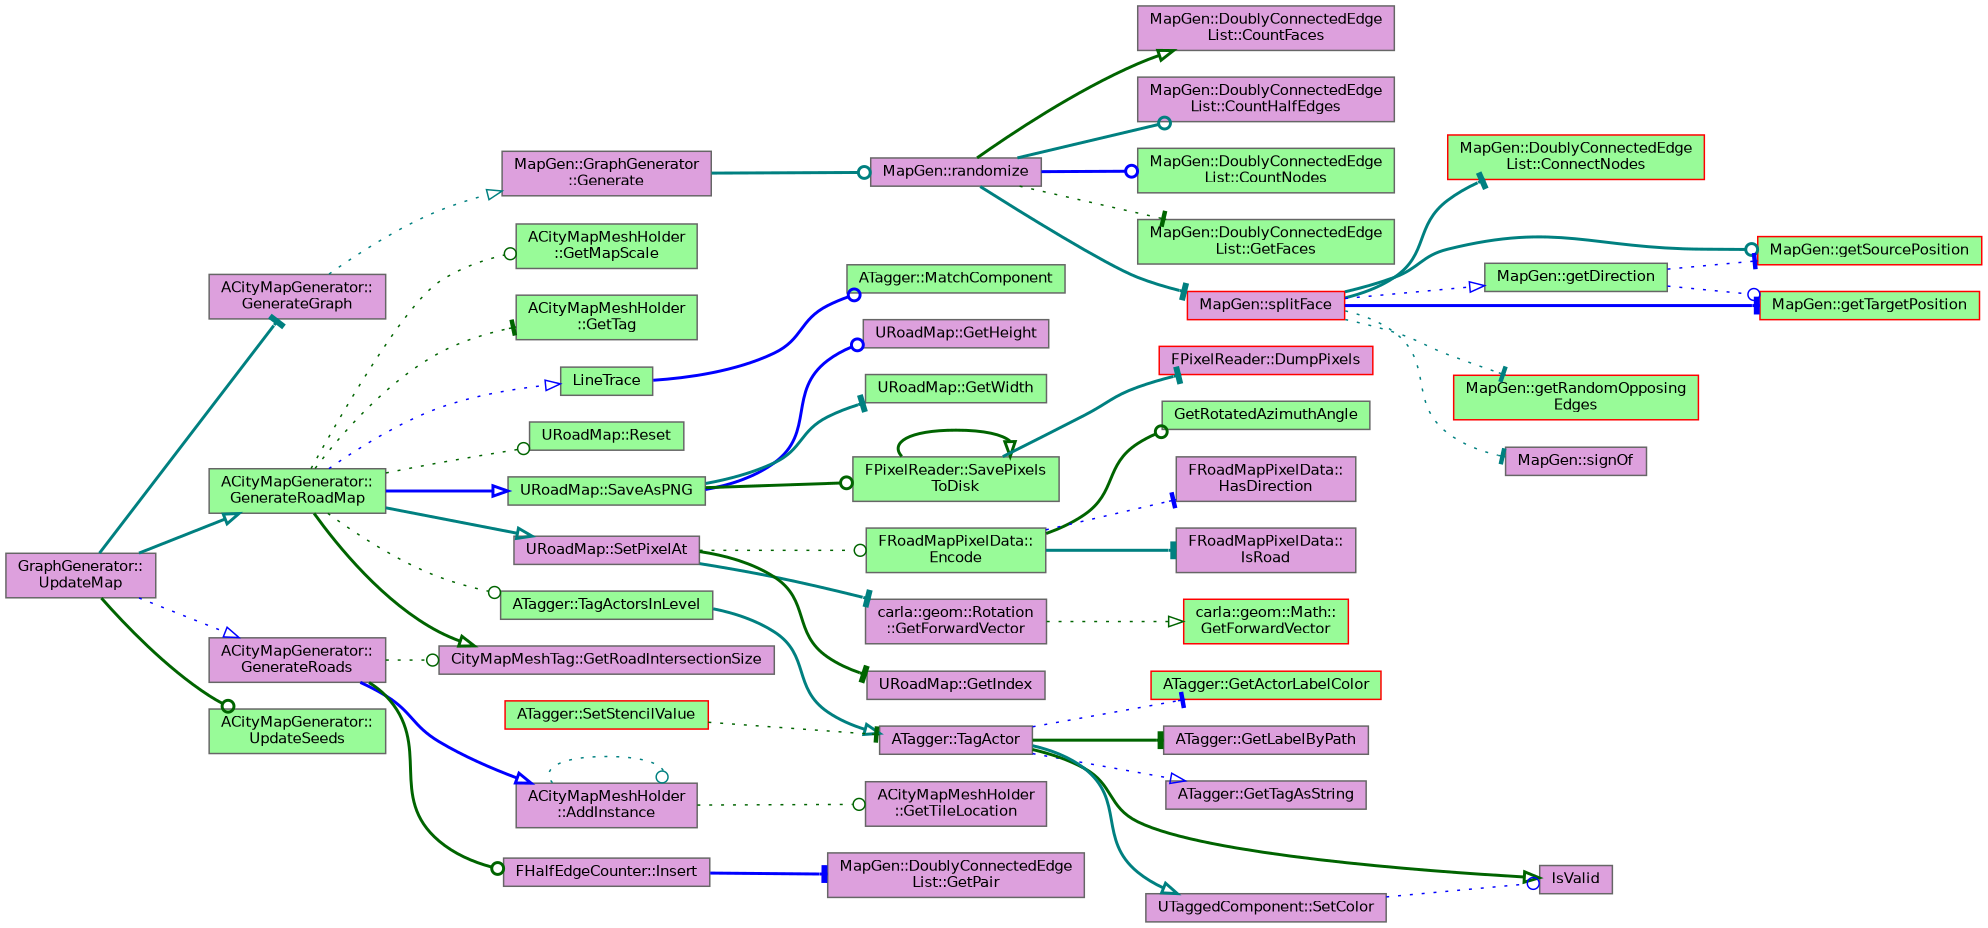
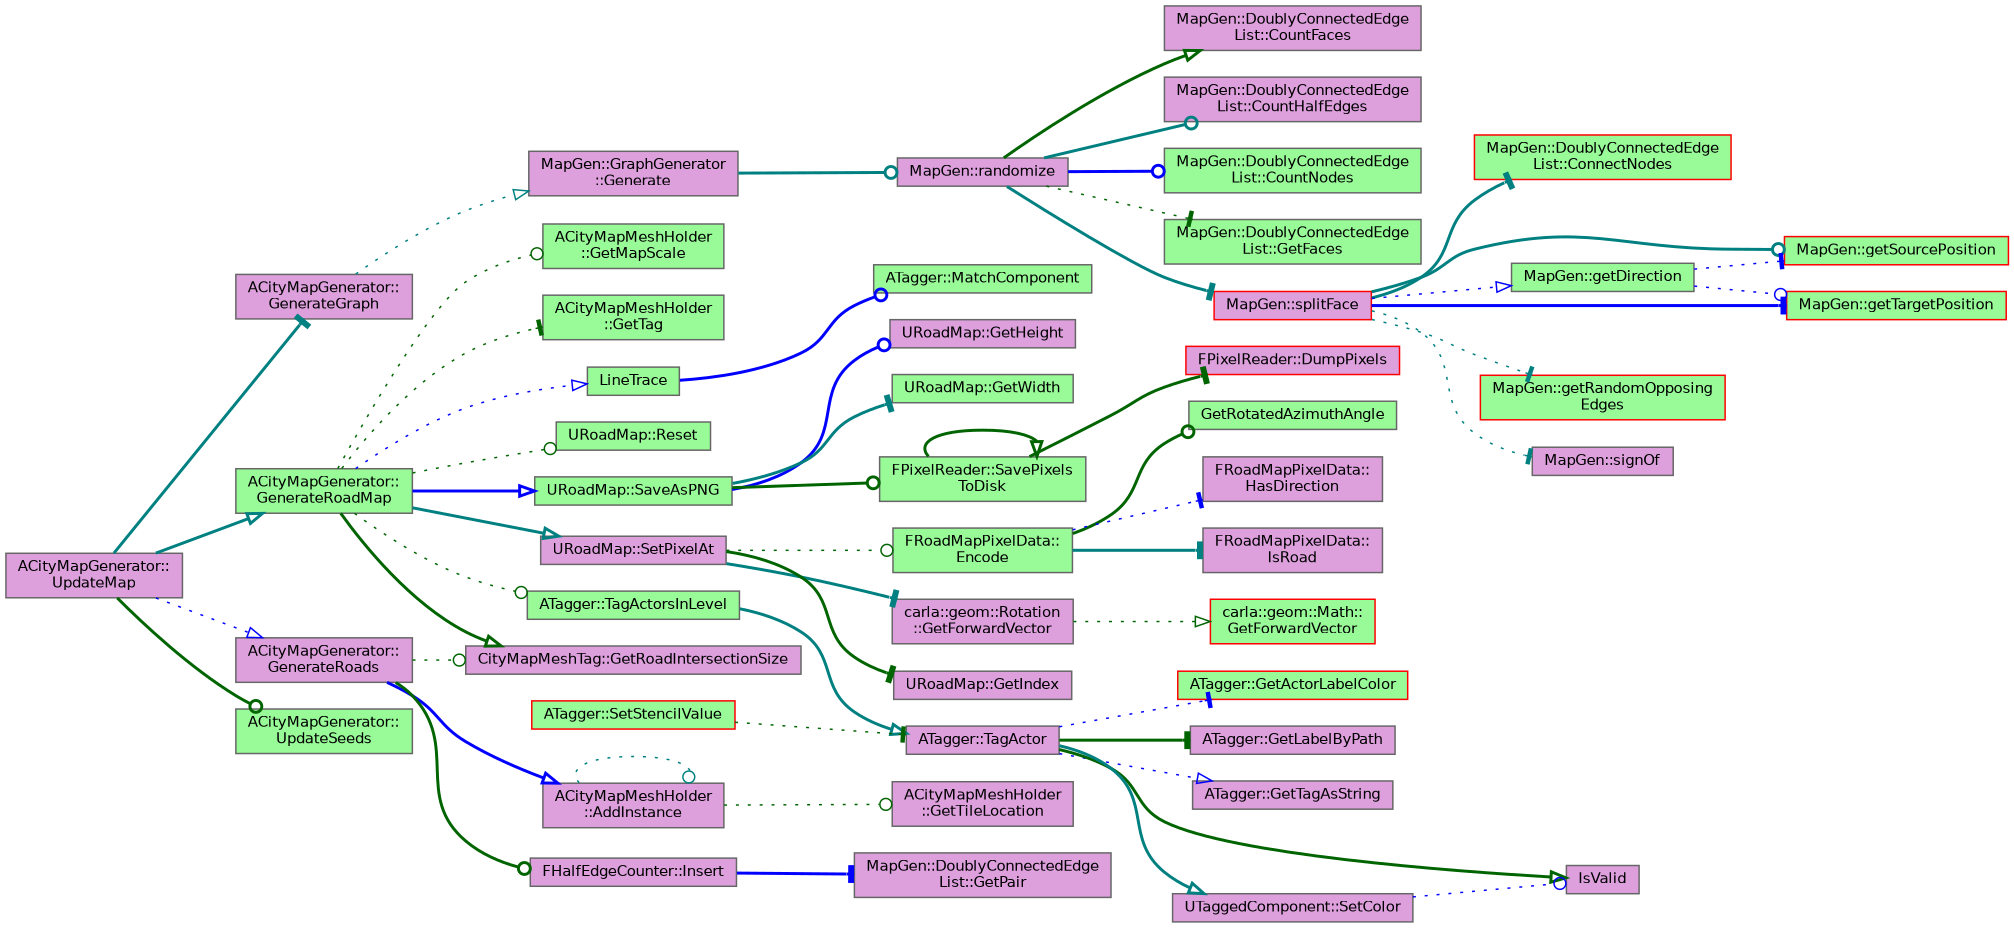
(1087, 414) -> (1114, 414)
(81, 576) -> (94, 576)
